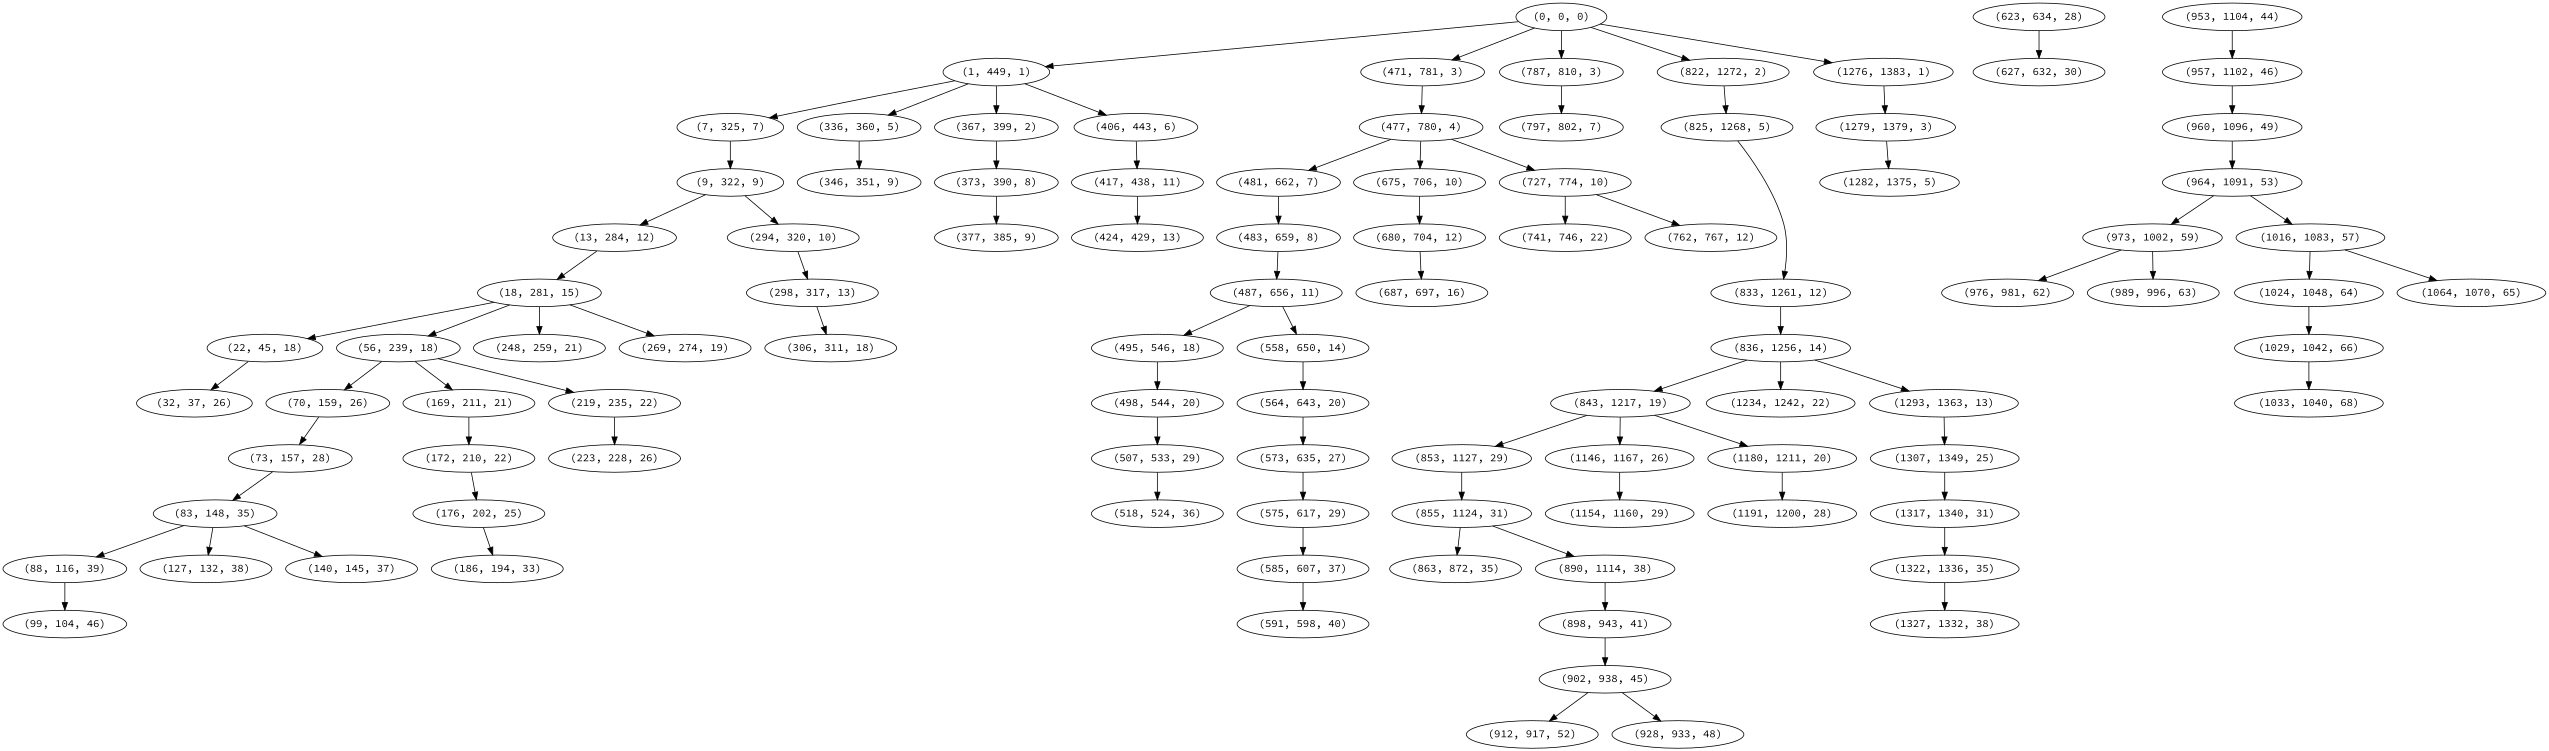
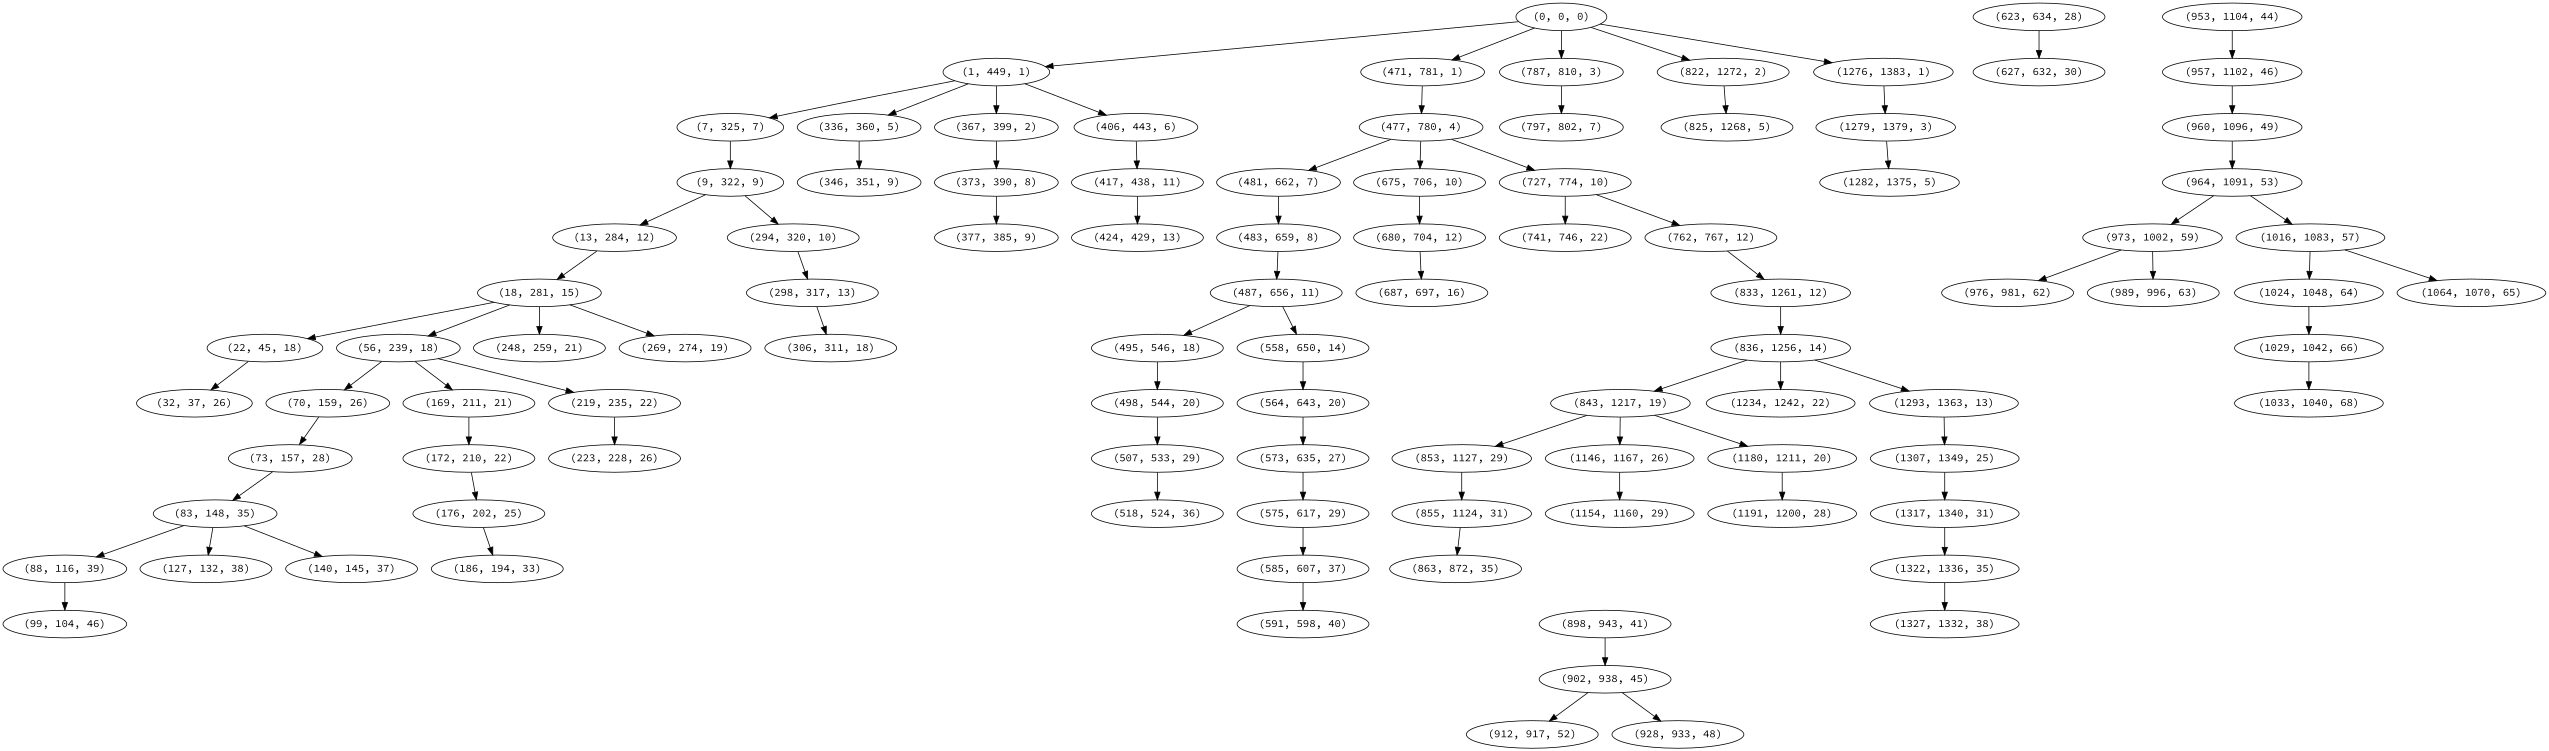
(1423, 72) -> (1423, 72)
(1776, 202) -> (1743, 263)
(1605, 569) -> none
